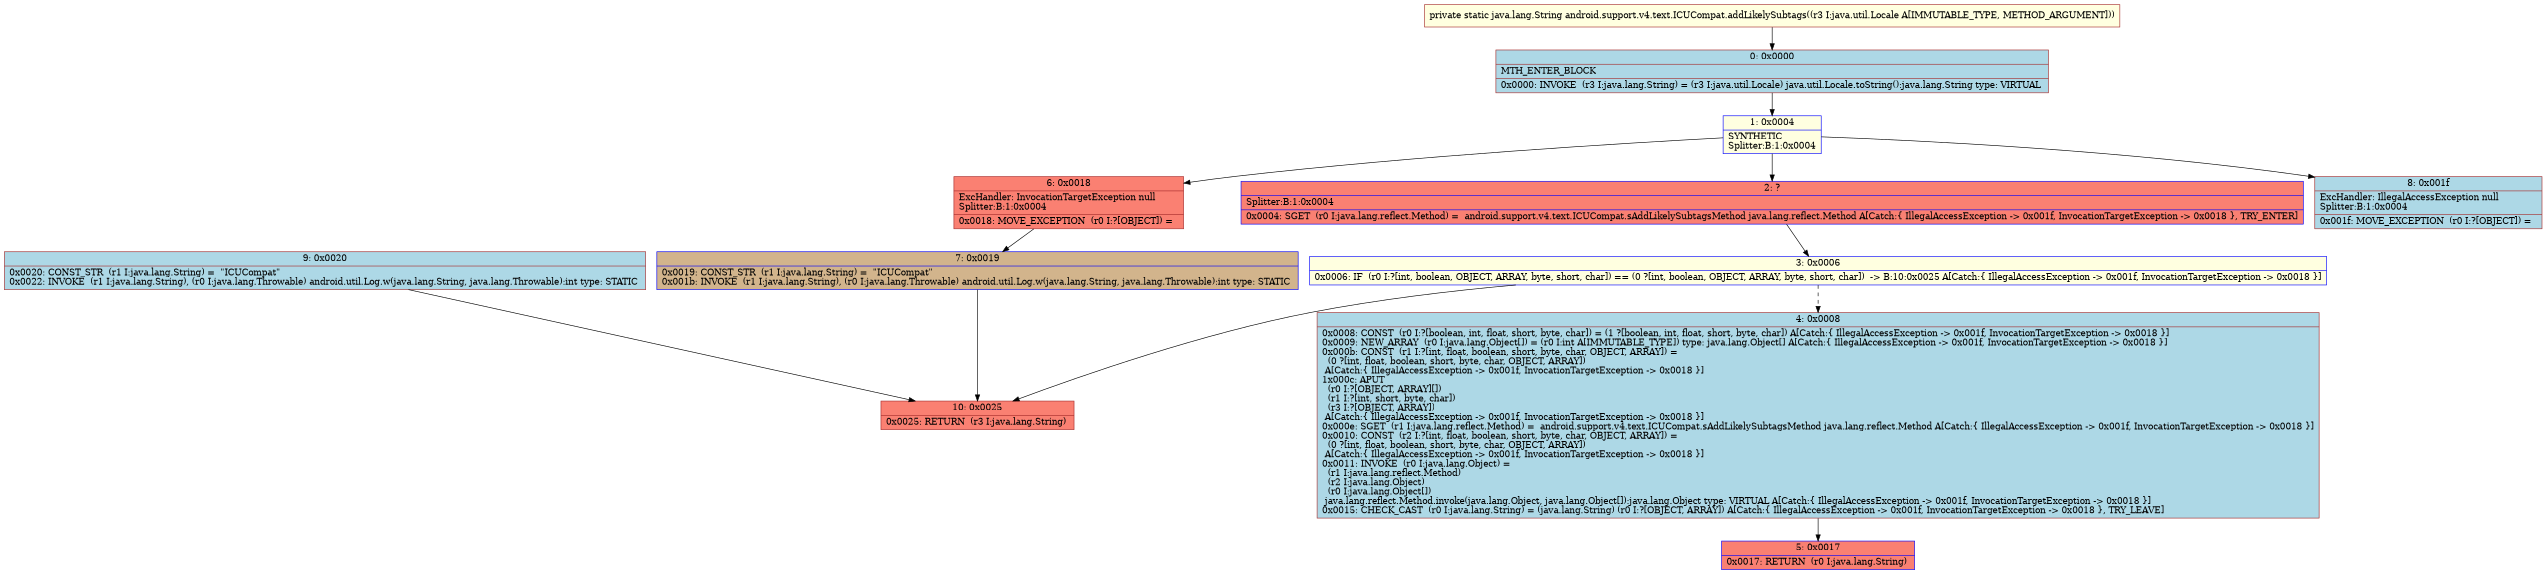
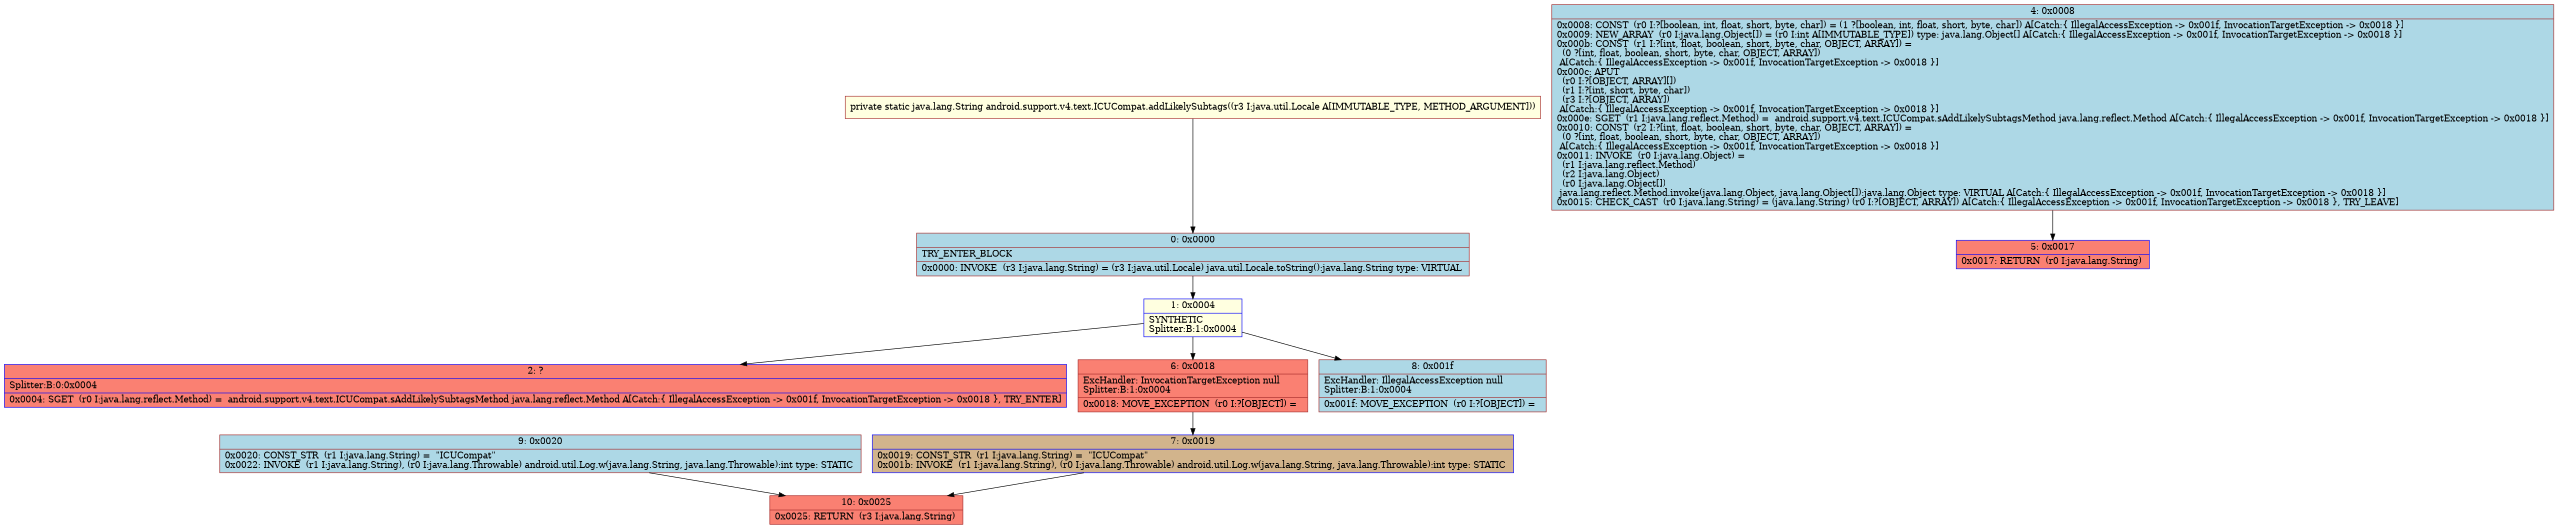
(1549, 71) -> (967, 254)
(1290, 202) -> (53, 386)
(1818, 271) -> none
(1356, 380) -> (1591, 72)
